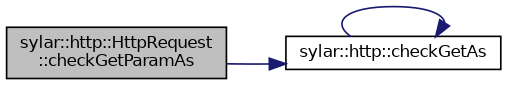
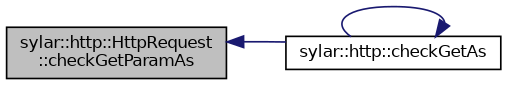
(248, 64) -> (265, 42)
